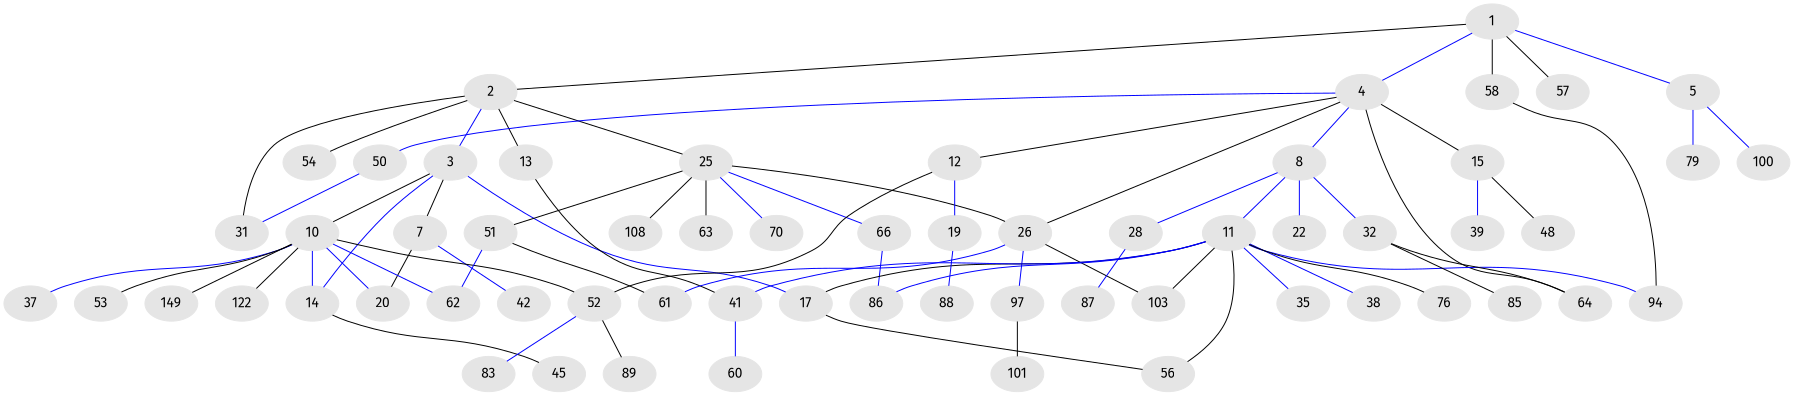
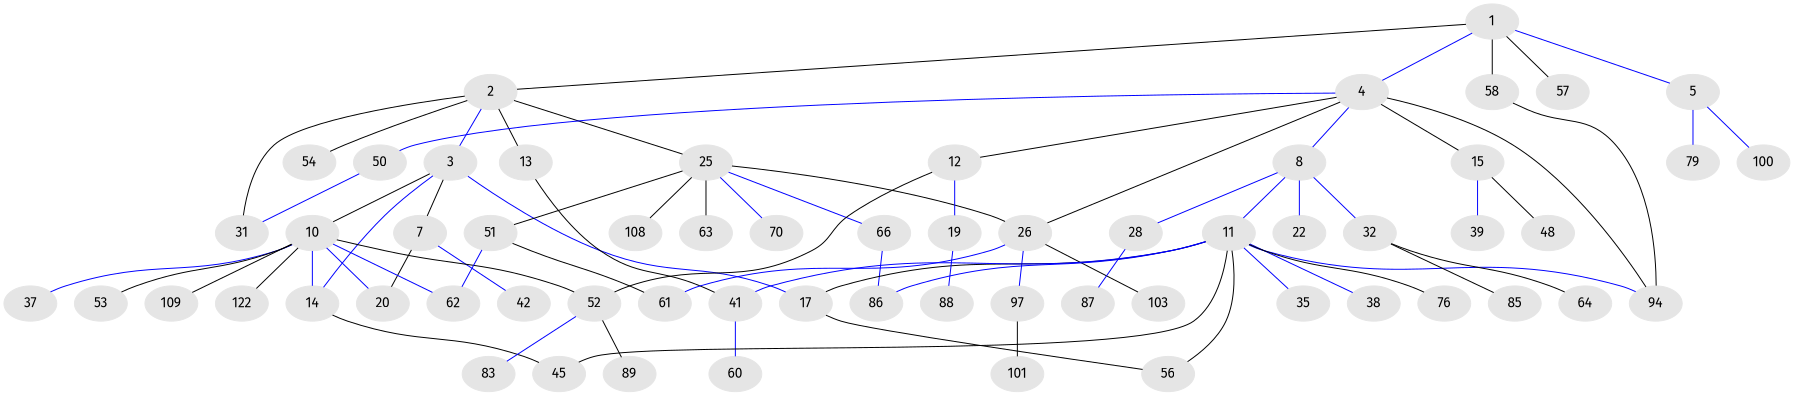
(1431, 240) -> (1538, 163)
(1194, 268) -> (927, 347)
(171, 304) -> (171, 304)
